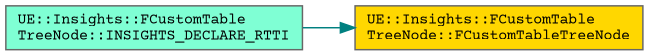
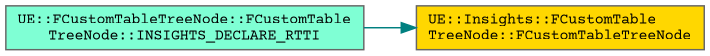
(154, 28) -> (185, 28)
